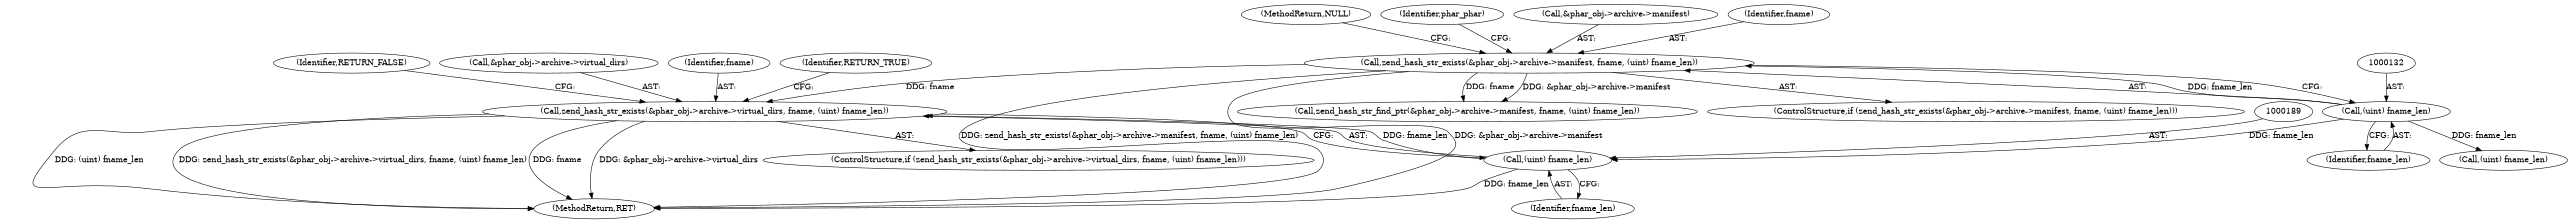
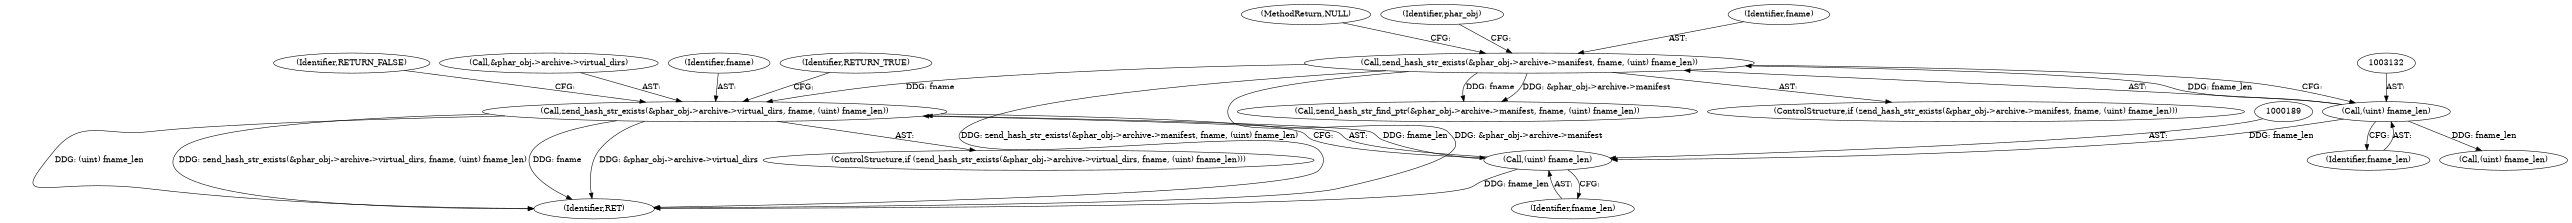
(1442, 15) -> (1442, 15)
(1616, 15) -> none
(2386, 63) -> (2386, 63)
(594, 209) -> (594, 209)
